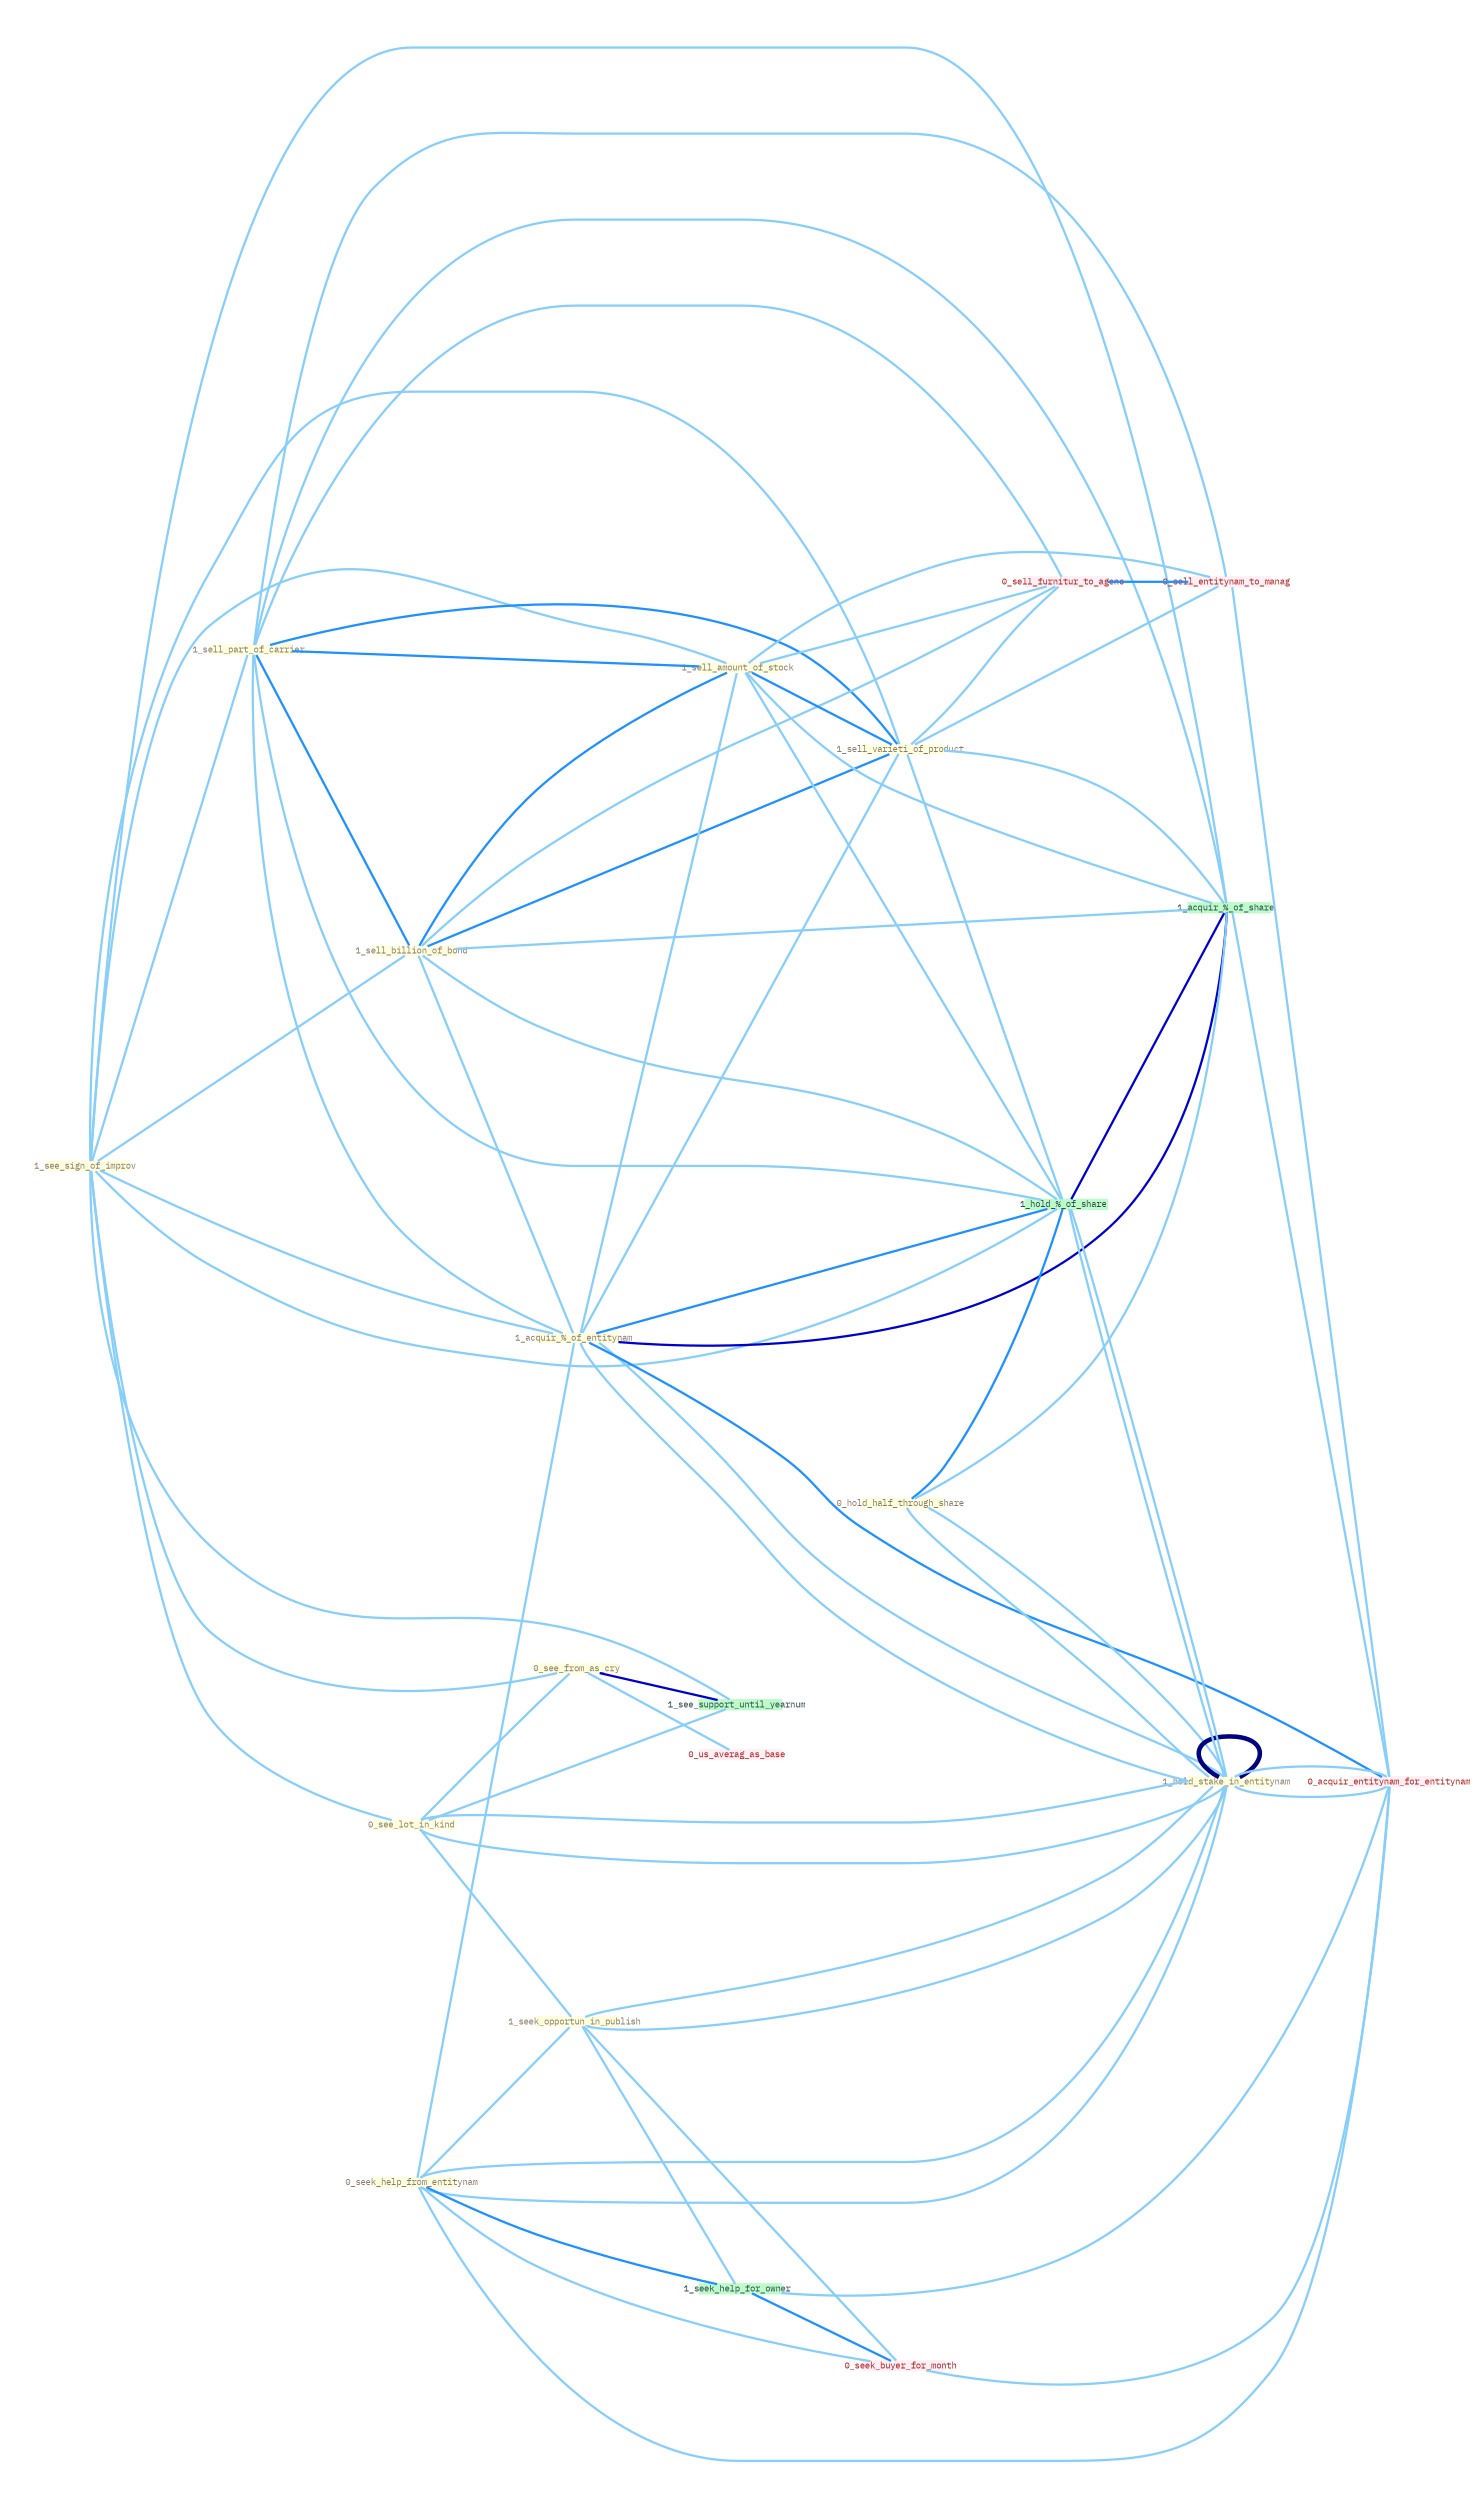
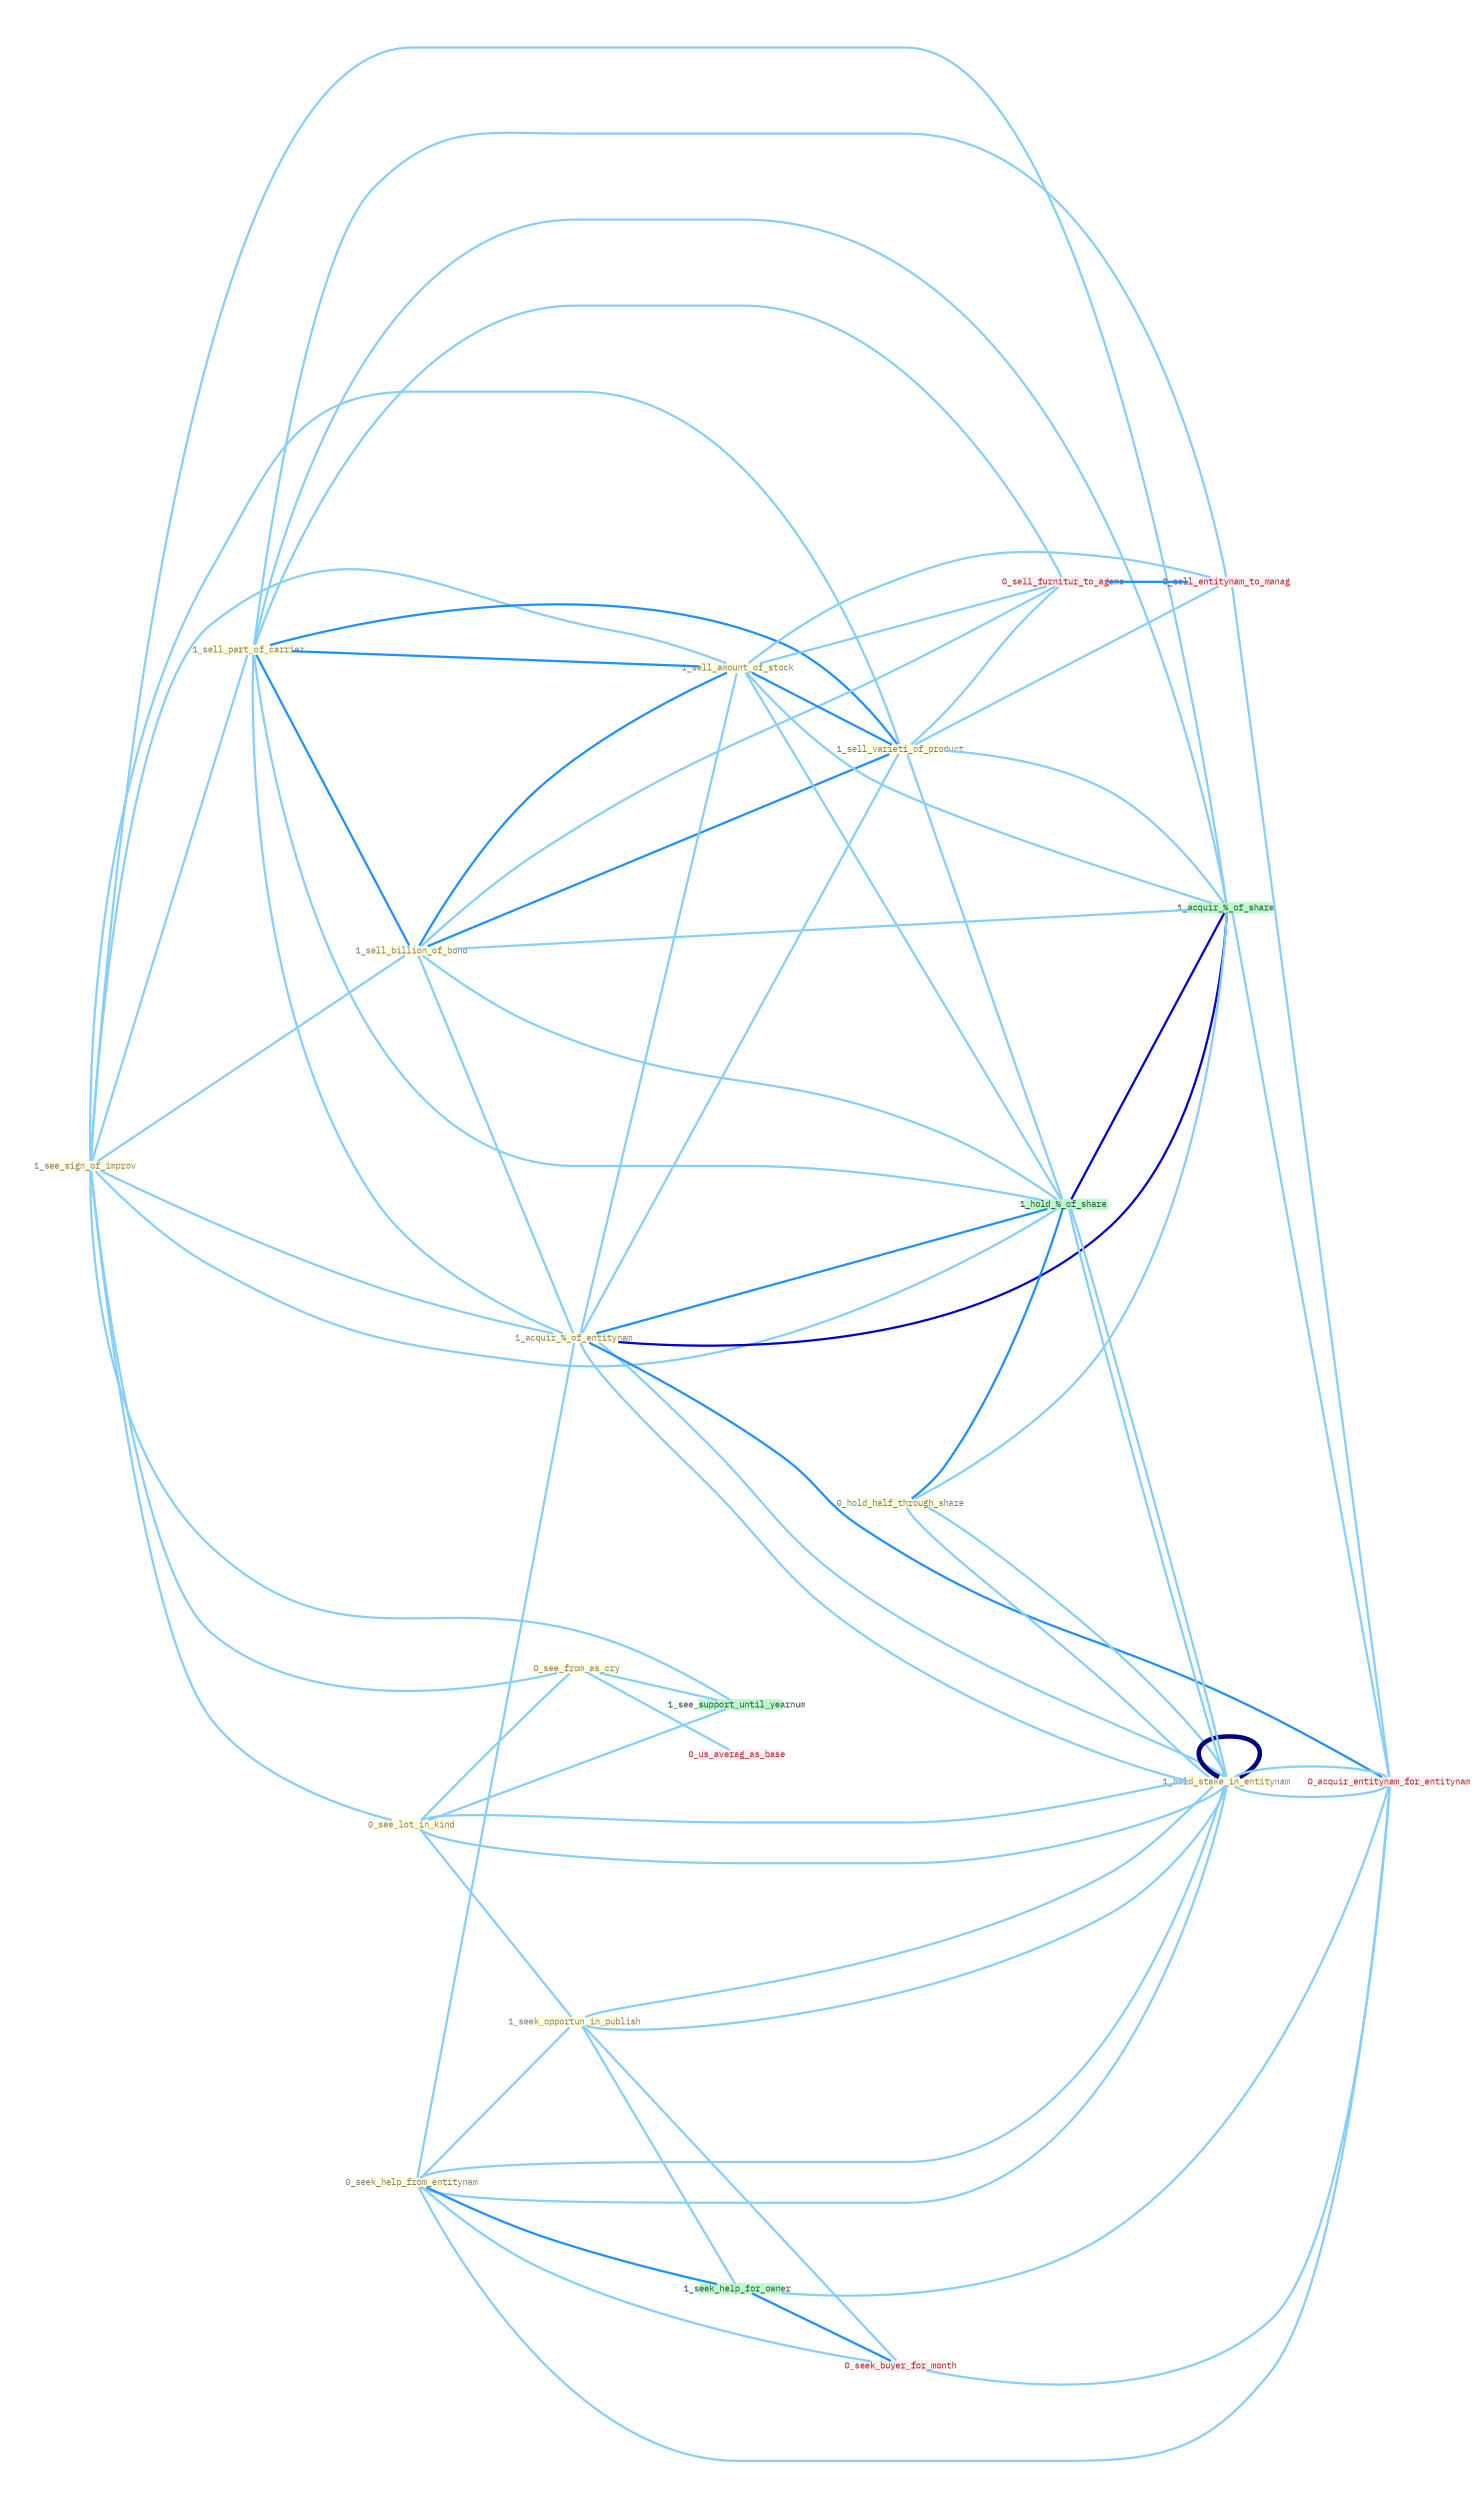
(659, 1687) -> (659, 1687)
